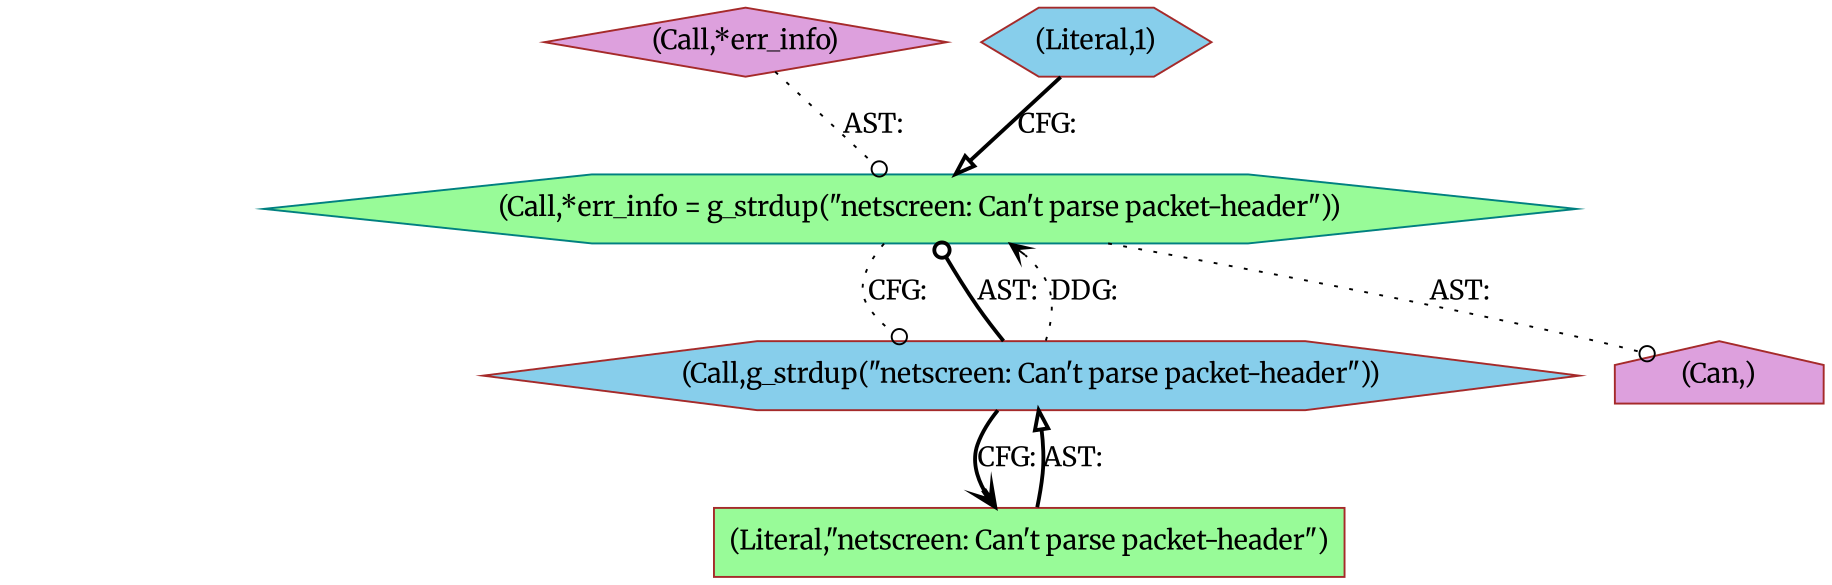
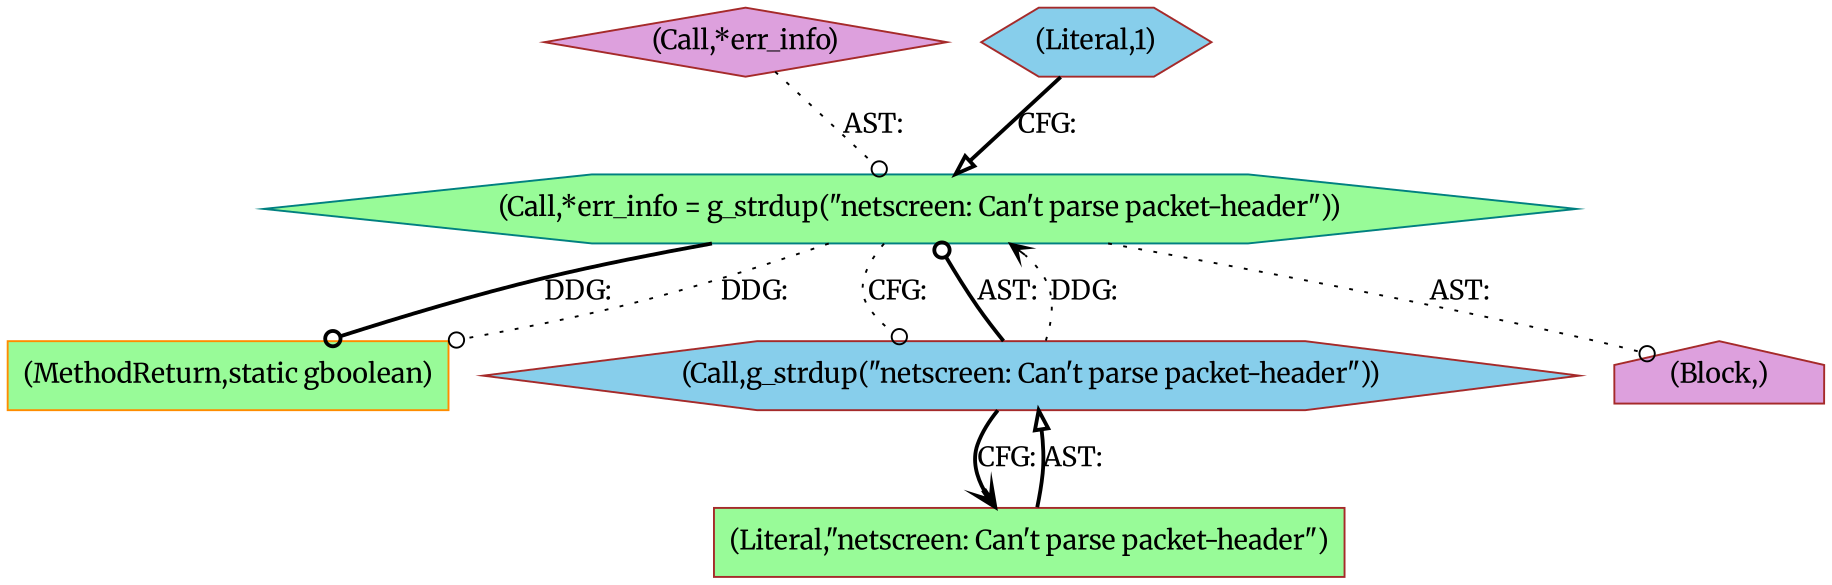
none -> (228, 376)
(1719, 376) -> (1719, 376)
